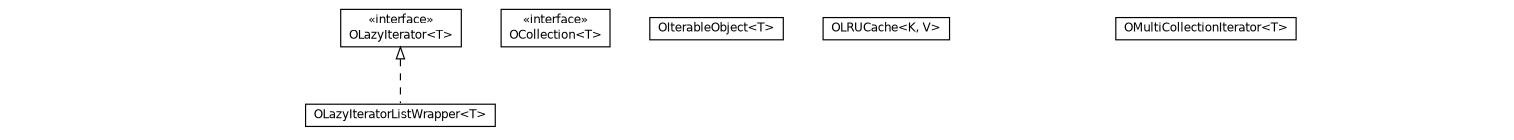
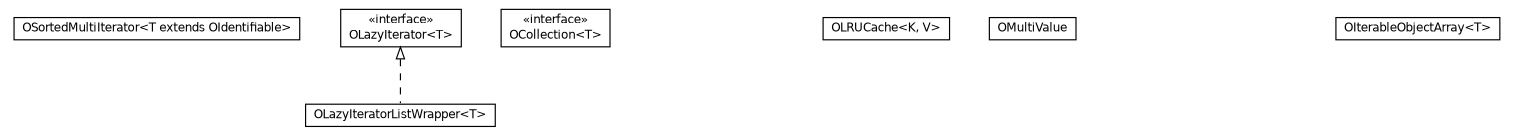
none -> (157, 28)
(717, 28) -> none
none -> (1033, 28)
(1206, 28) -> none
none -> (1418, 28)
